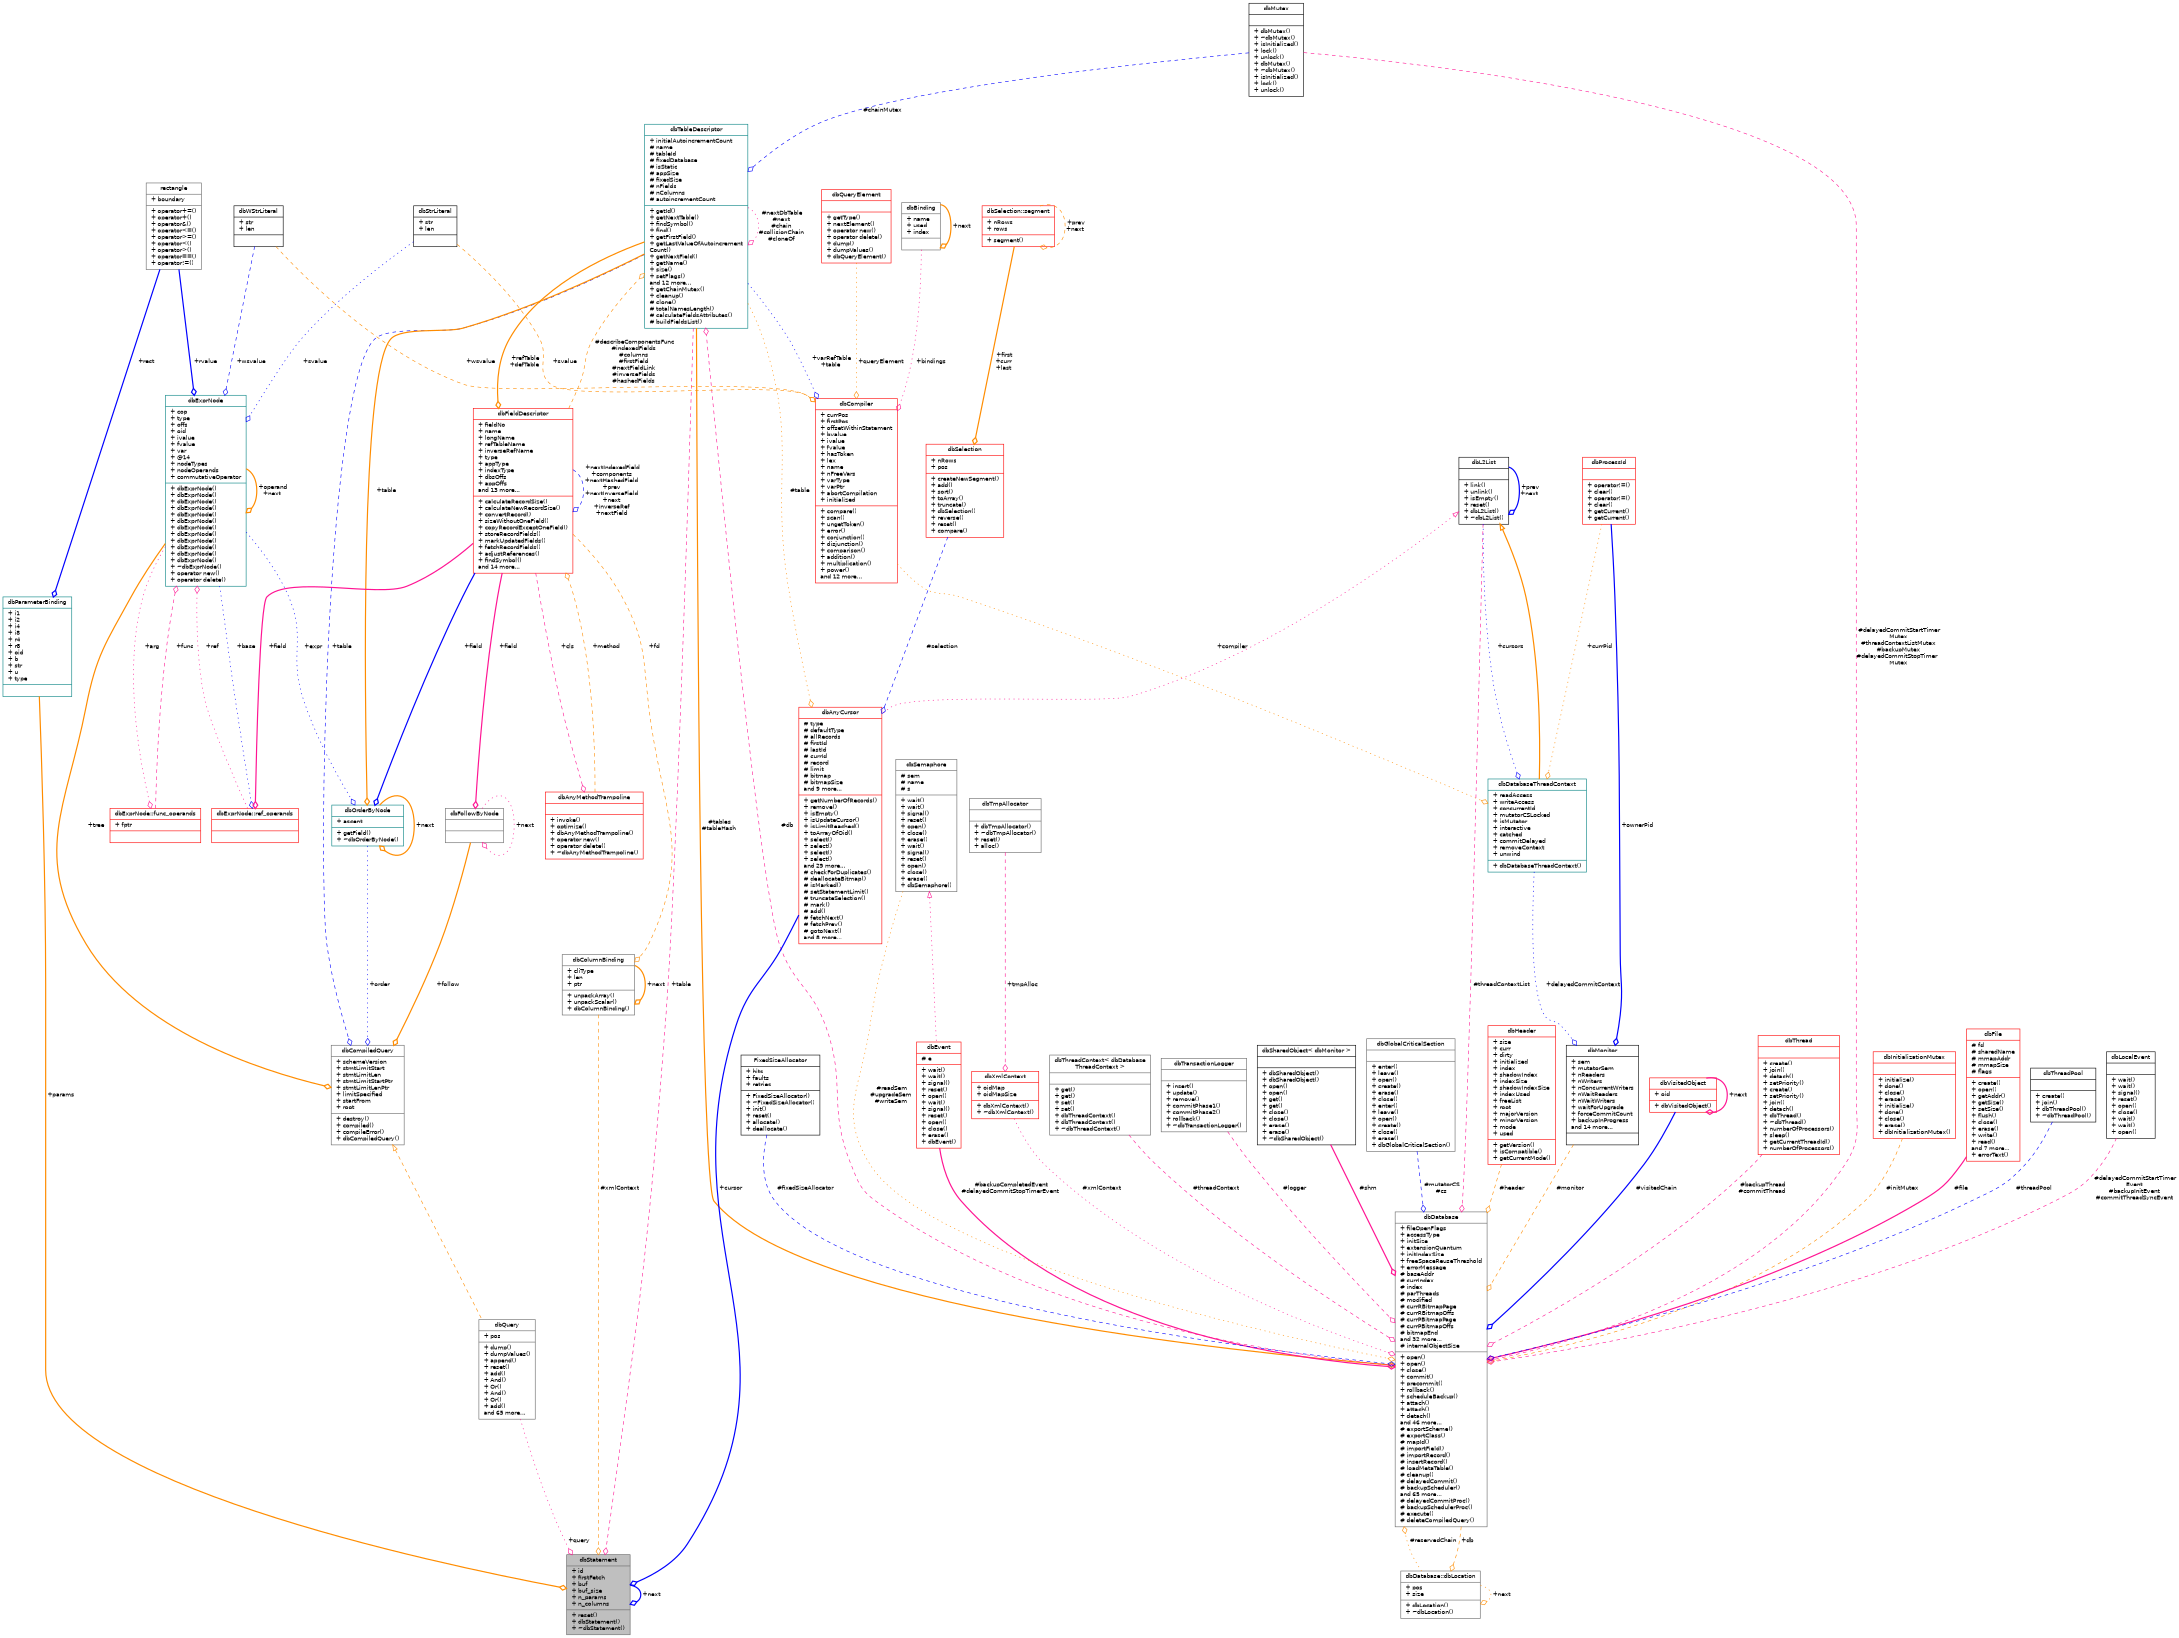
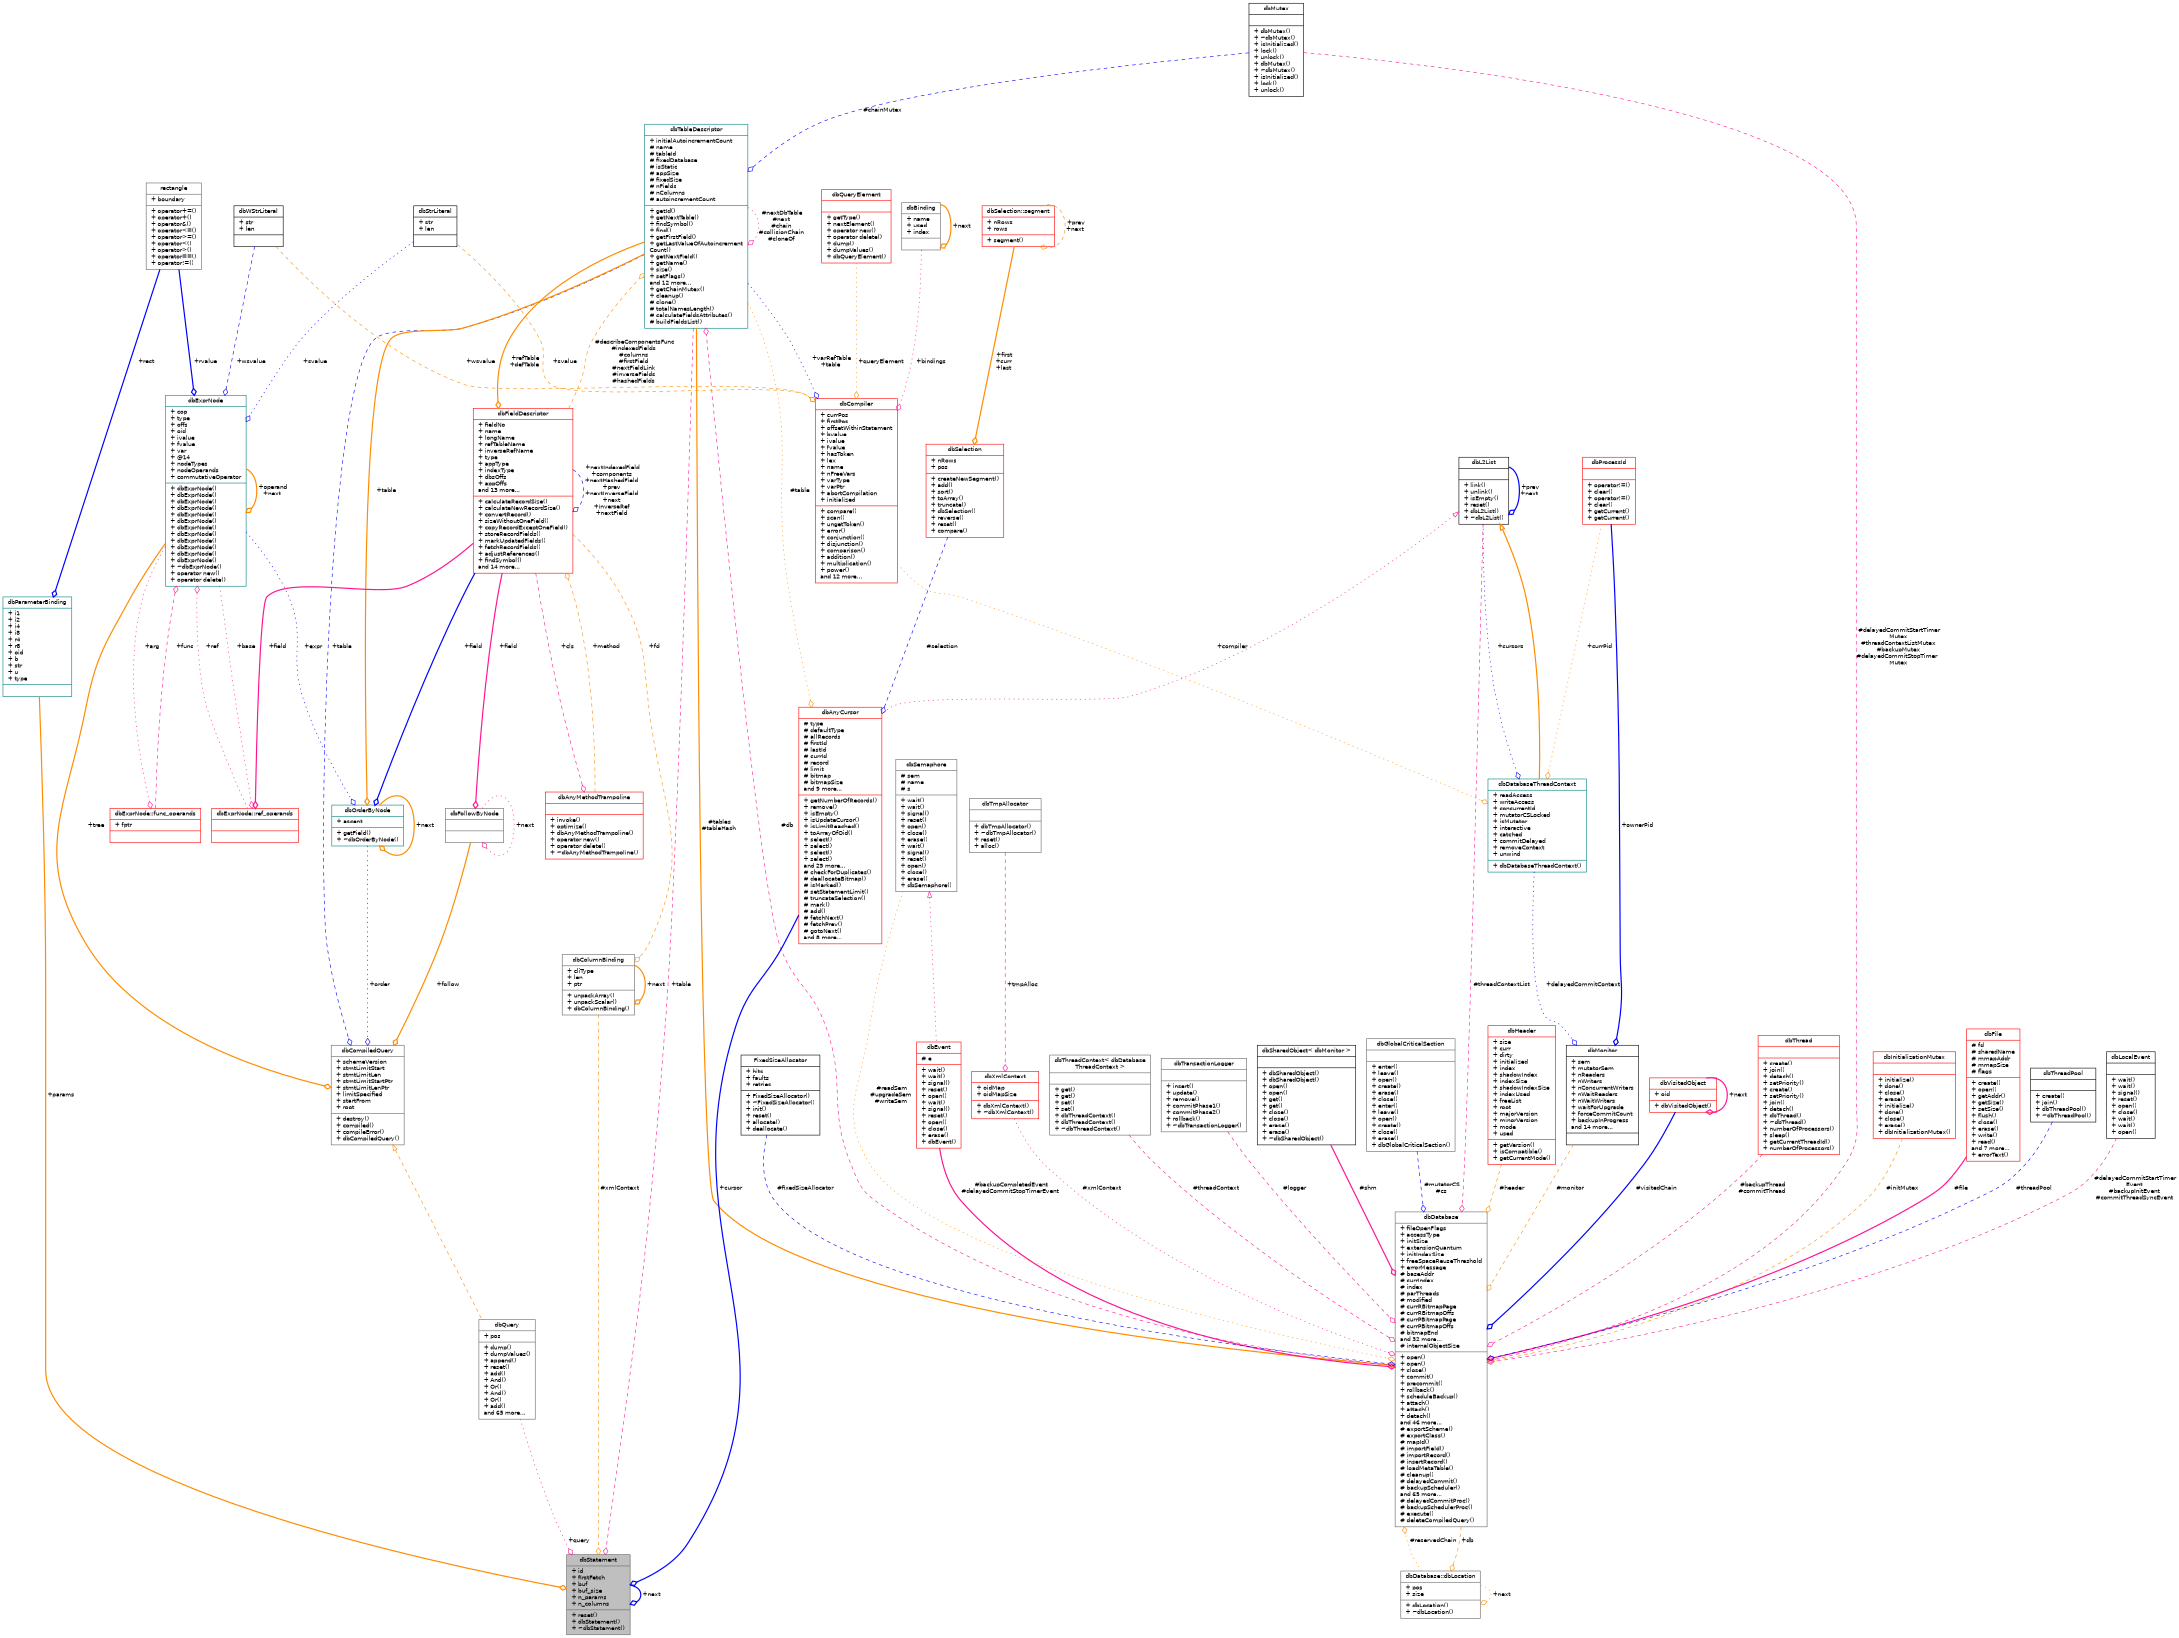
(234, 694) -> (234, 694)
